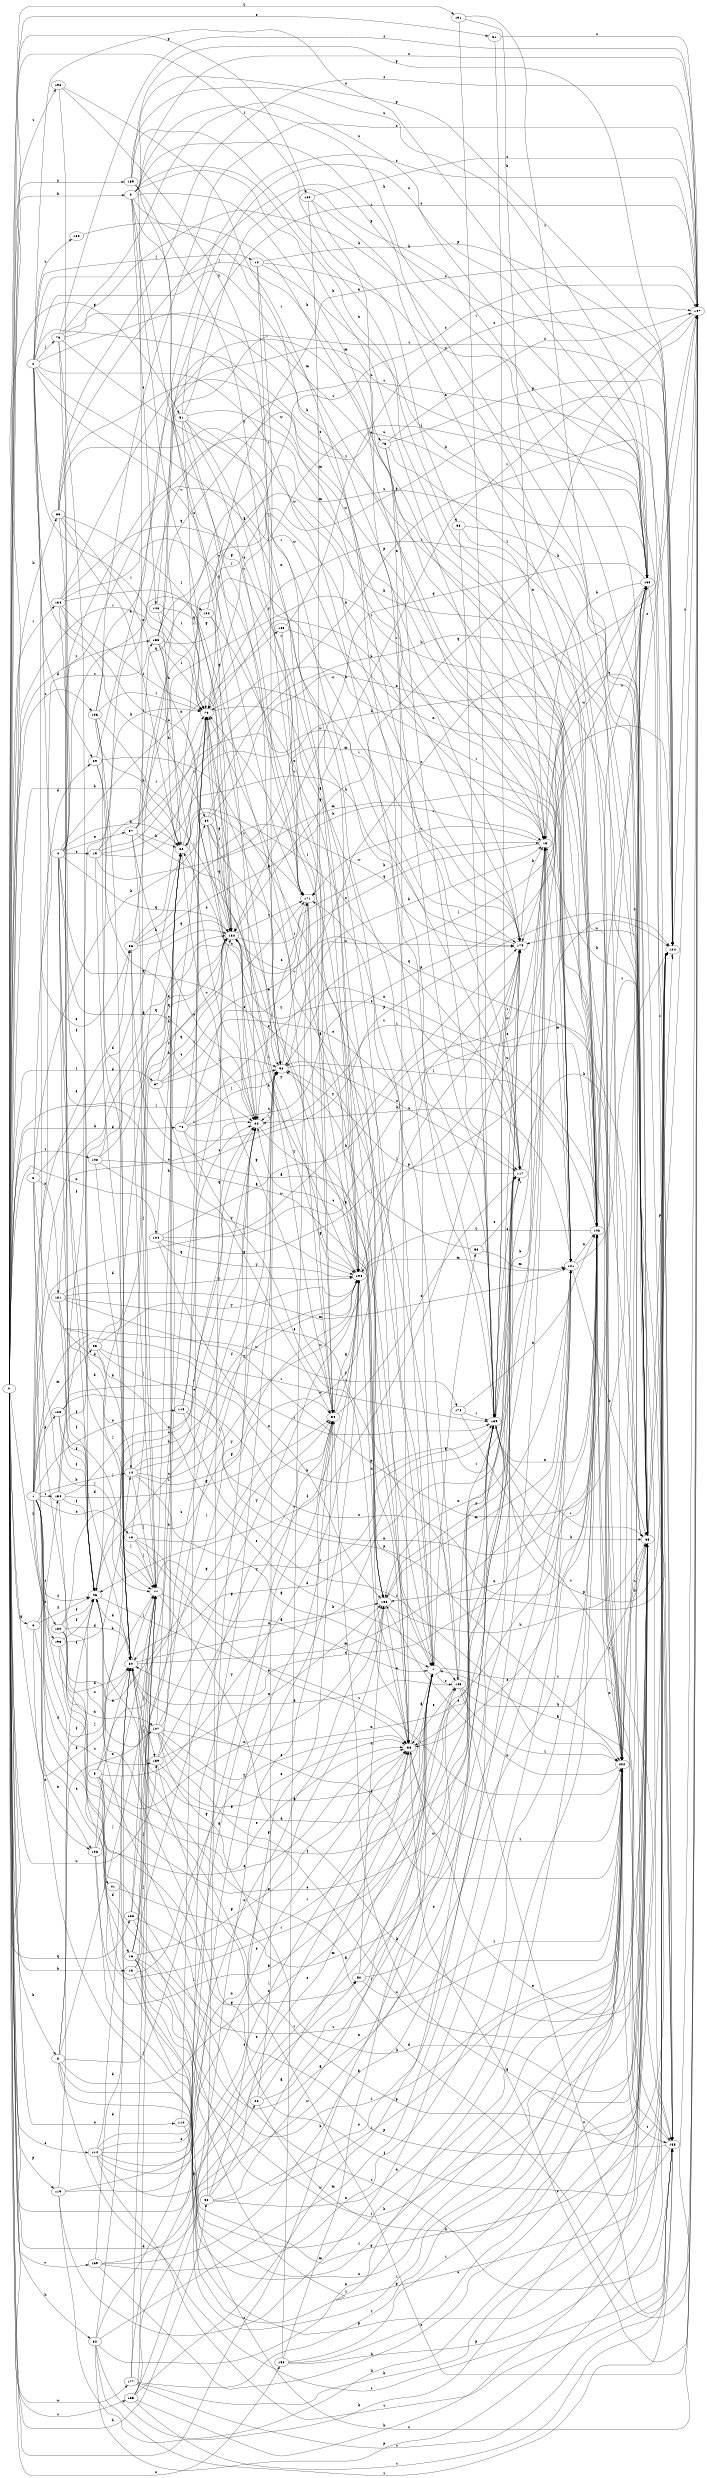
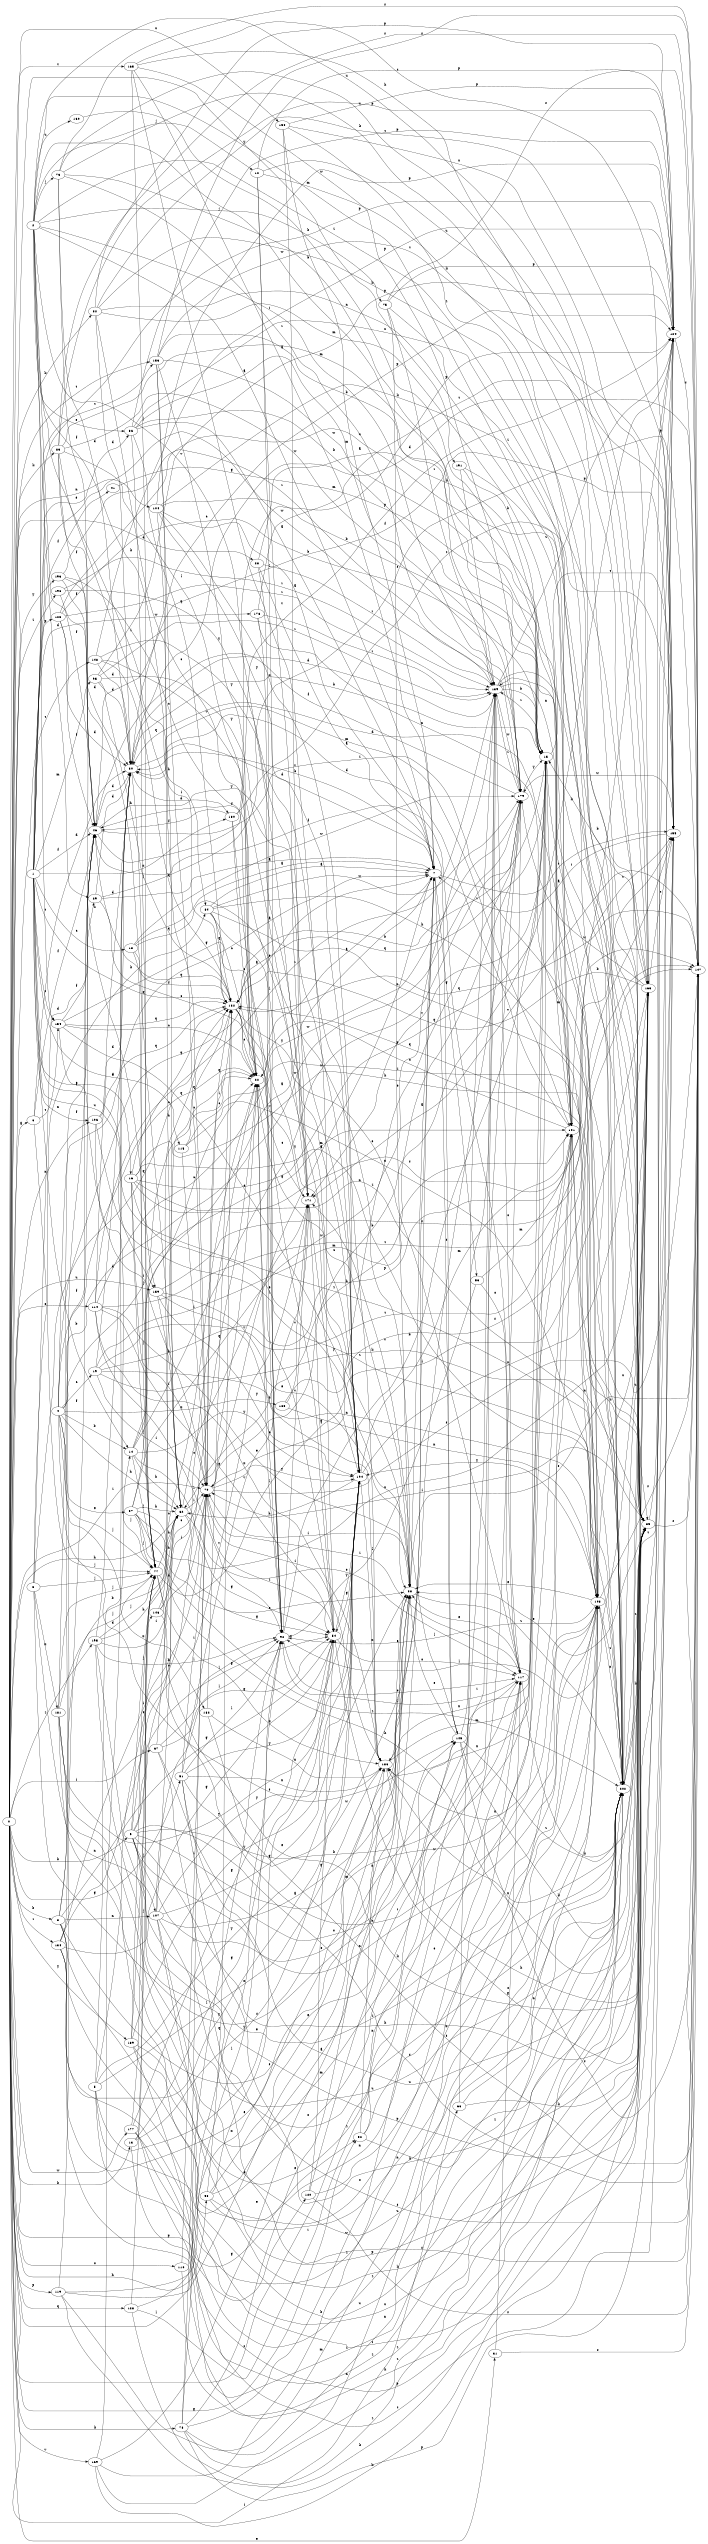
none -> (316, 658)
none -> (42, 703)
(533, 861) -> (534, 767)
none -> (268, 1023)
(107, 1629) -> (172, 801)
(295, 1701) -> (295, 771)
